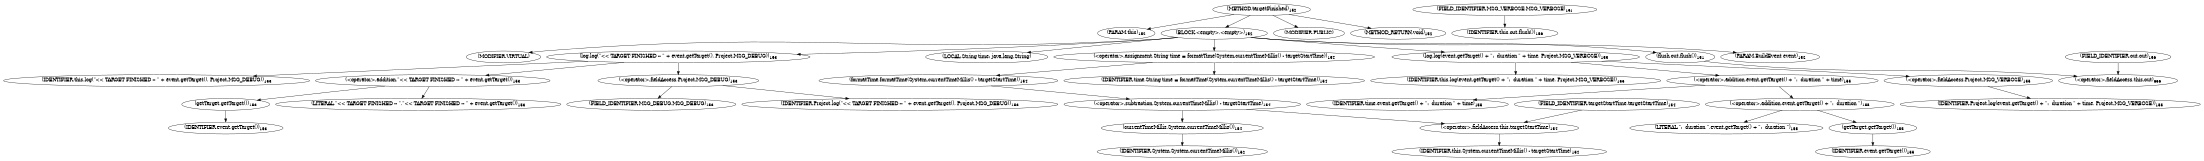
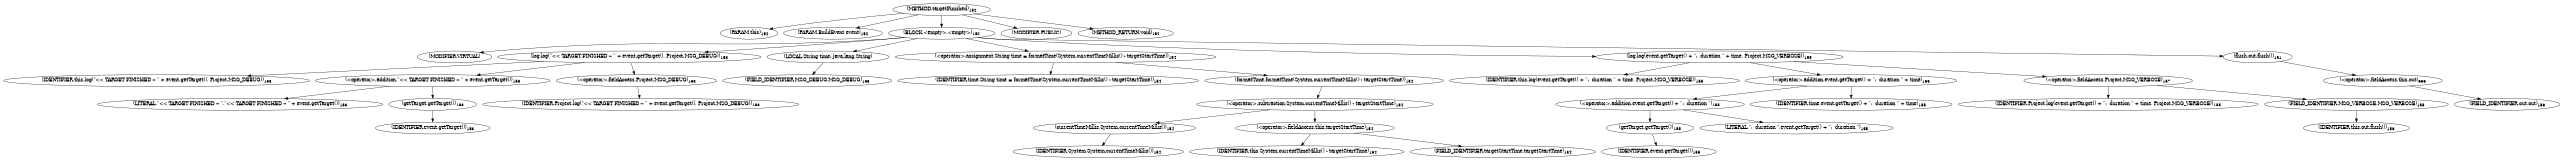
(1569, 9) -> (2421, 104)
(1600, 46) -> (889, 21)
(2118, 67) -> (2444, 92)
(2027, 80) -> (2167, 80)
(666, 91) -> (819, 68)
none -> (2230, 92)
(1555, 116) -> (1407, 140)
(1241, 151) -> (1157, 151)
